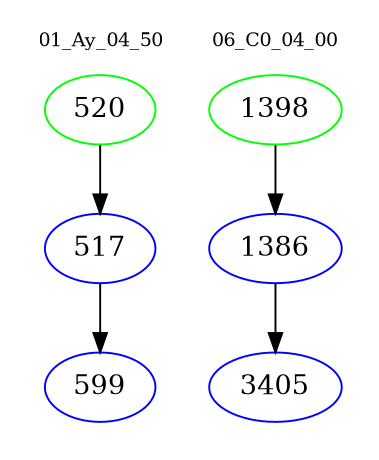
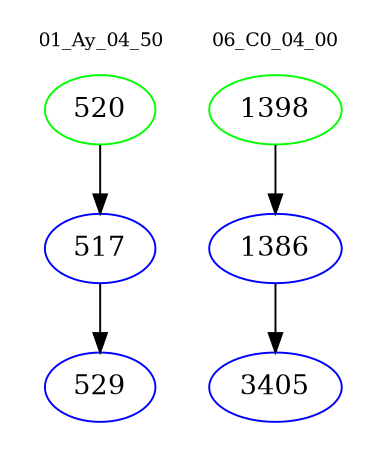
(100, 387) -> (100, 387)
